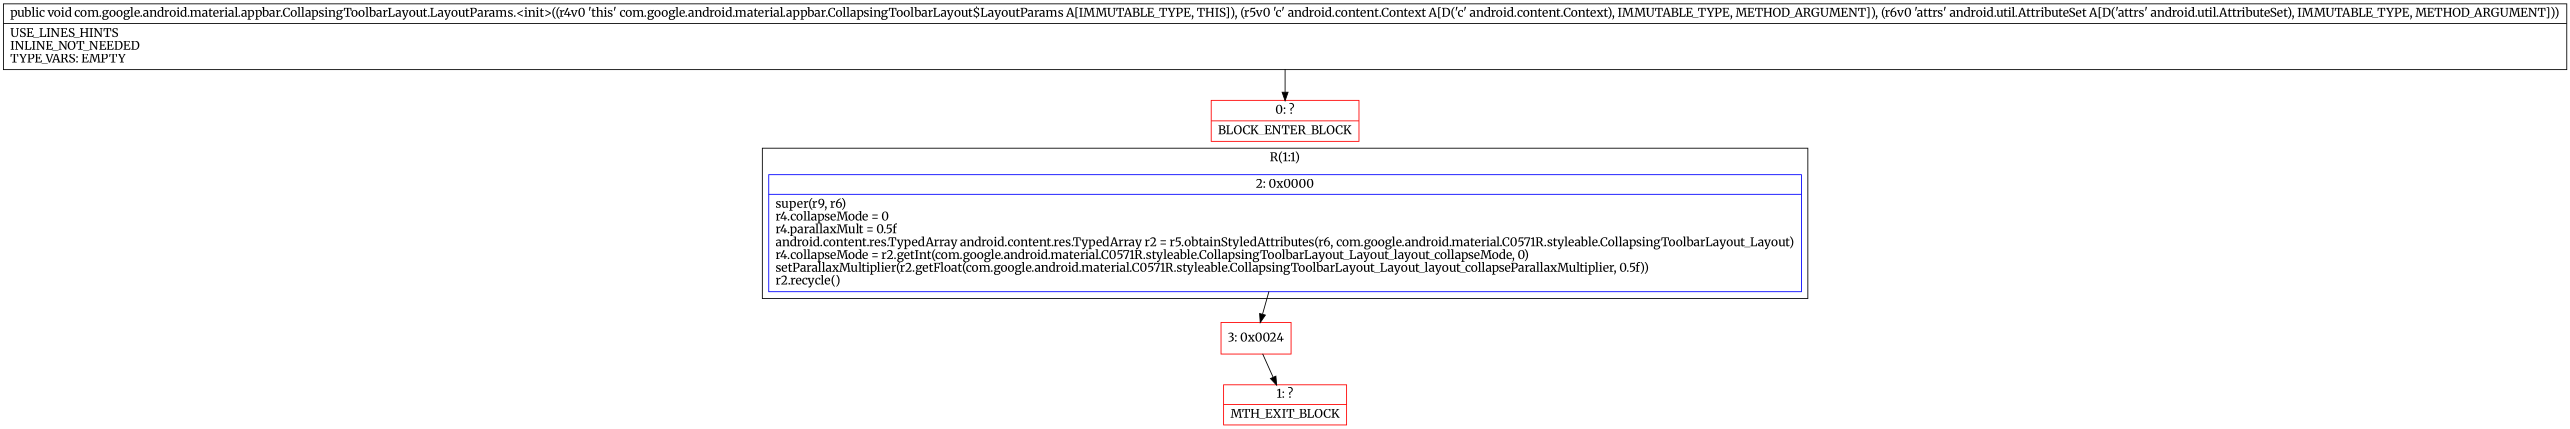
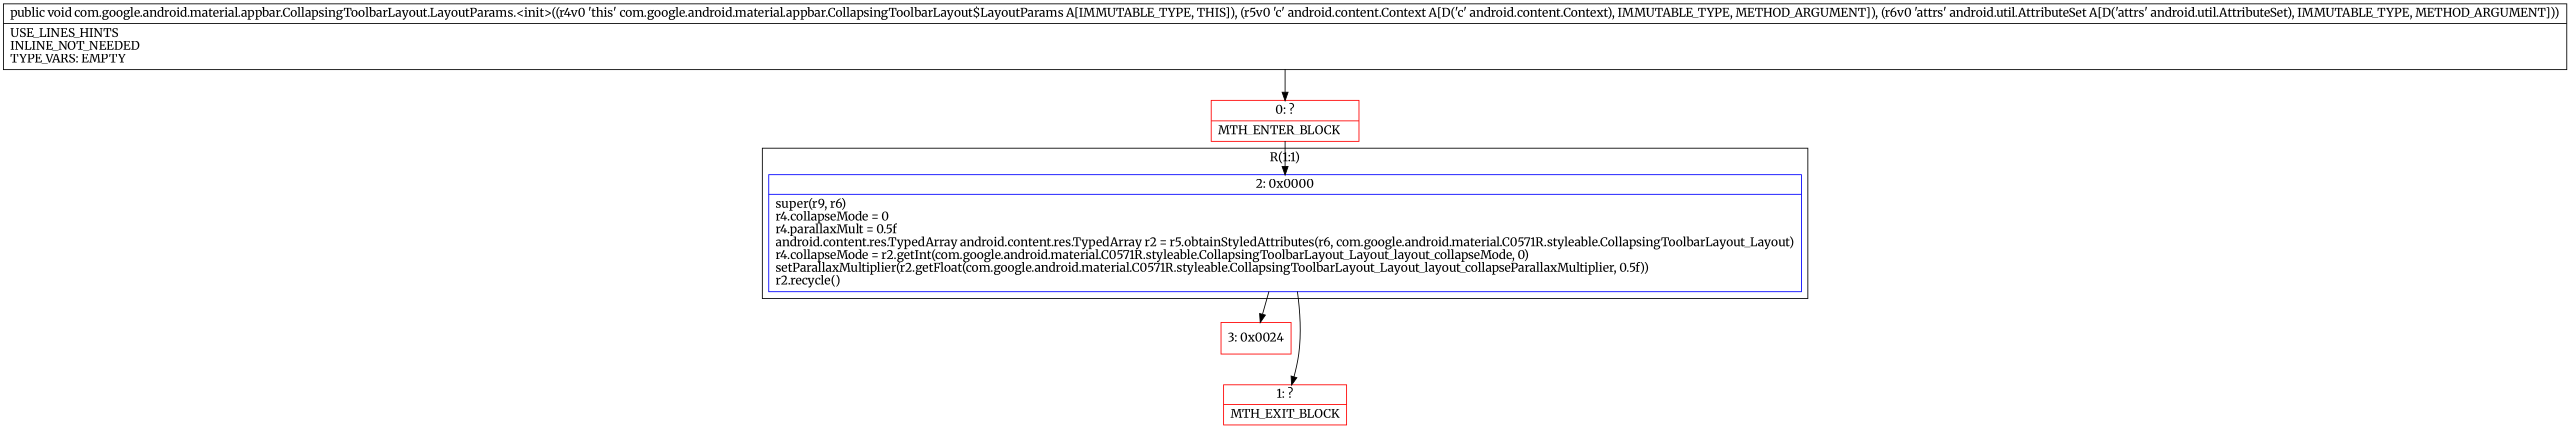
(1285, 131) -> (1279, 131)
none -> (1285, 154)
(1268, 365) -> (1300, 334)
